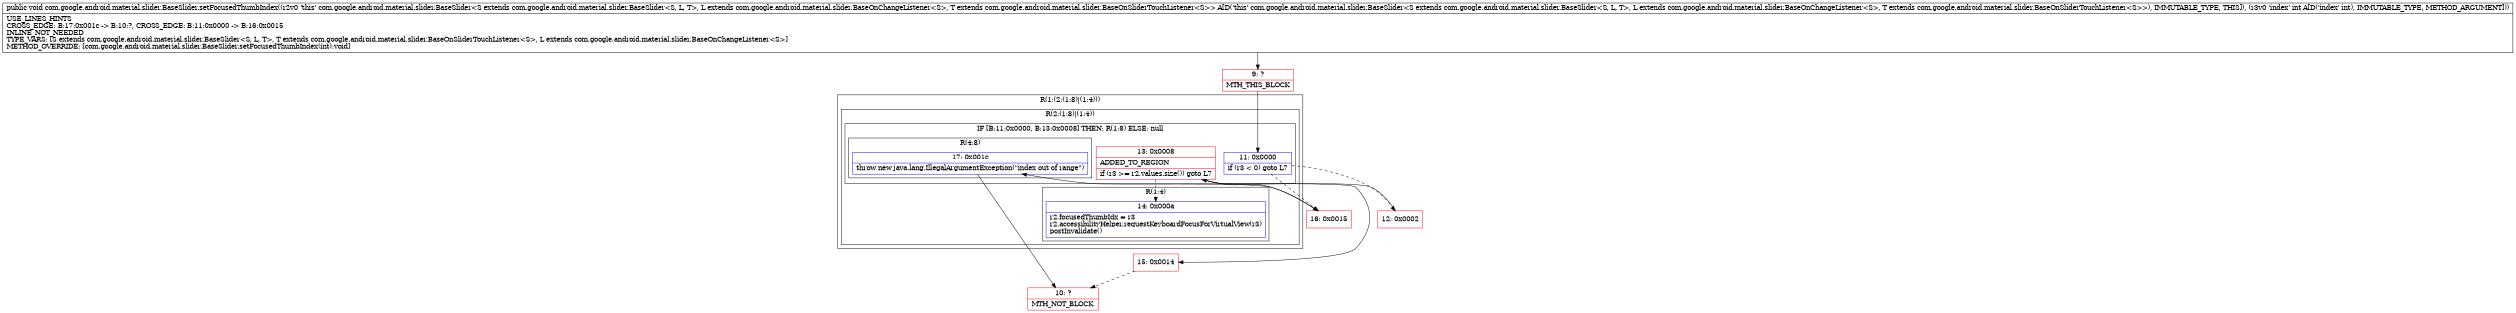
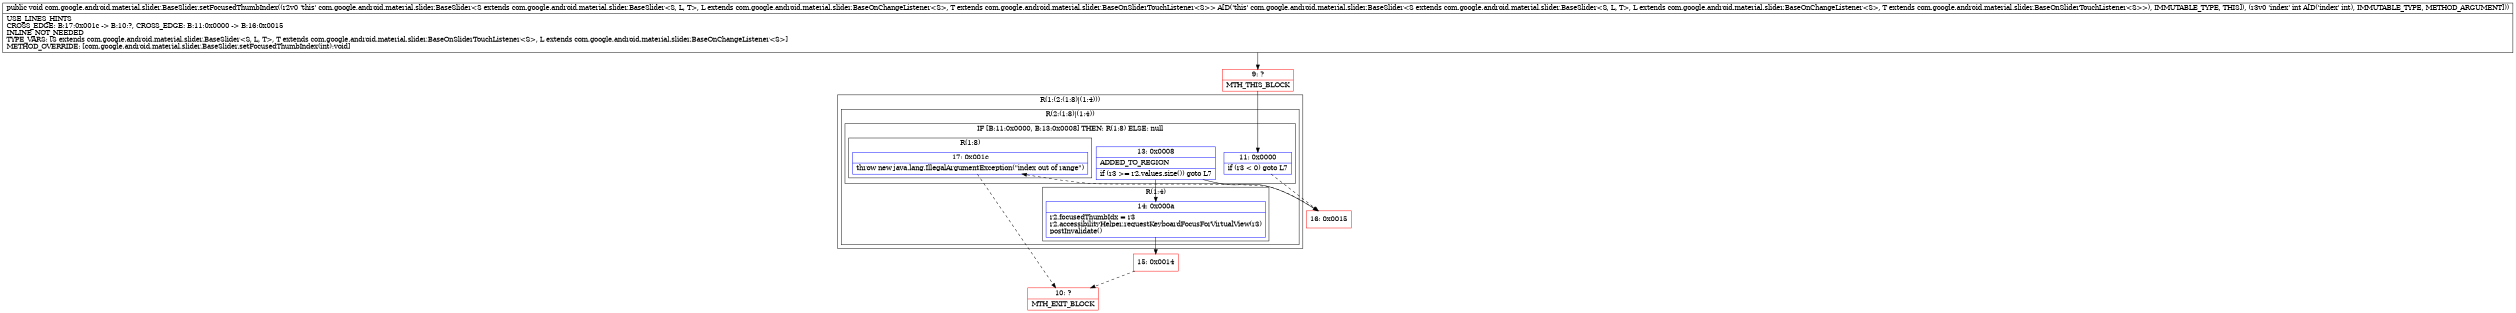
(970, 143) -> (970, 143)
(1156, 163) -> (1156, 163)
(1175, 184) -> (1175, 184)
(1156, 190) -> (1156, 190)
(1400, 219) -> none
(1368, 227) -> (1156, 243)
(1015, 229) -> (1015, 229)
(1062, 304) -> (1063, 304)
